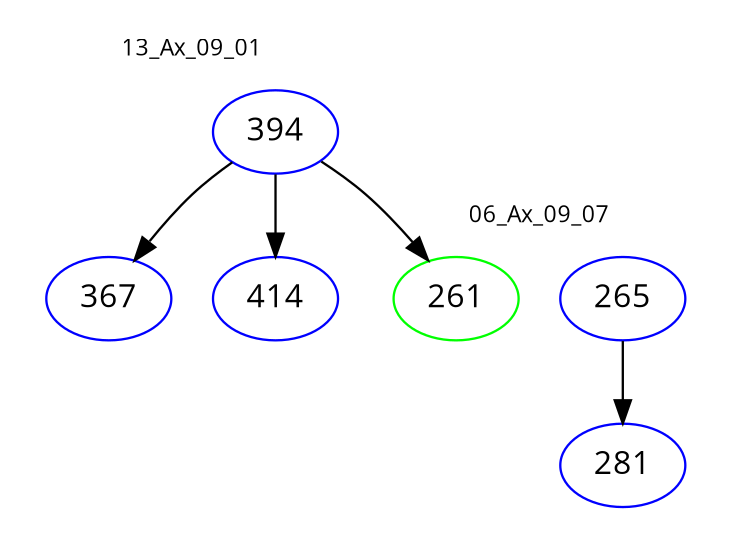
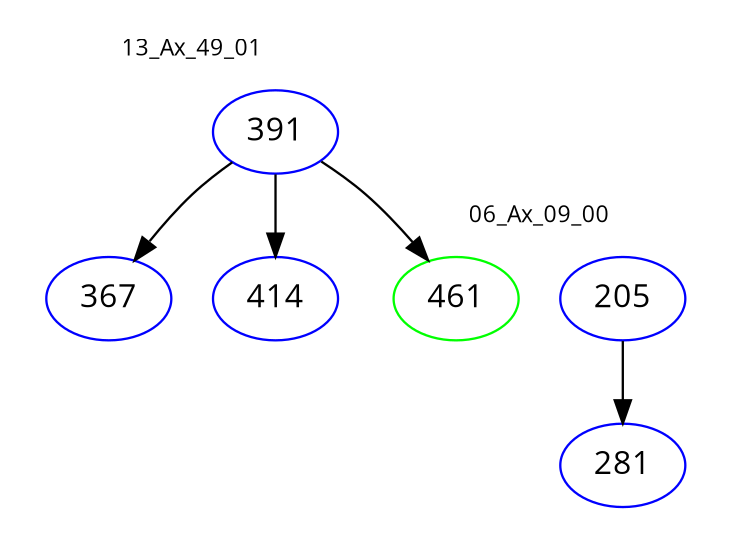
(192, 50) -> (192, 50)
(276, 132) -> (276, 132)
(539, 216) -> (539, 216)
(456, 299) -> (456, 299)
(623, 299) -> (623, 299)
